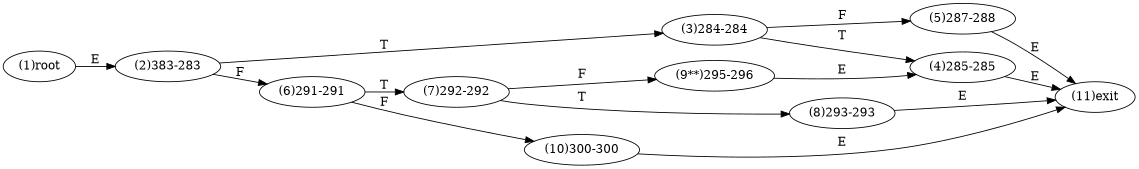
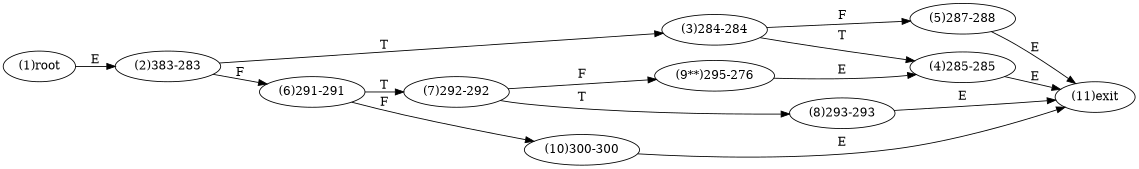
(715, 76) -> (715, 76)
